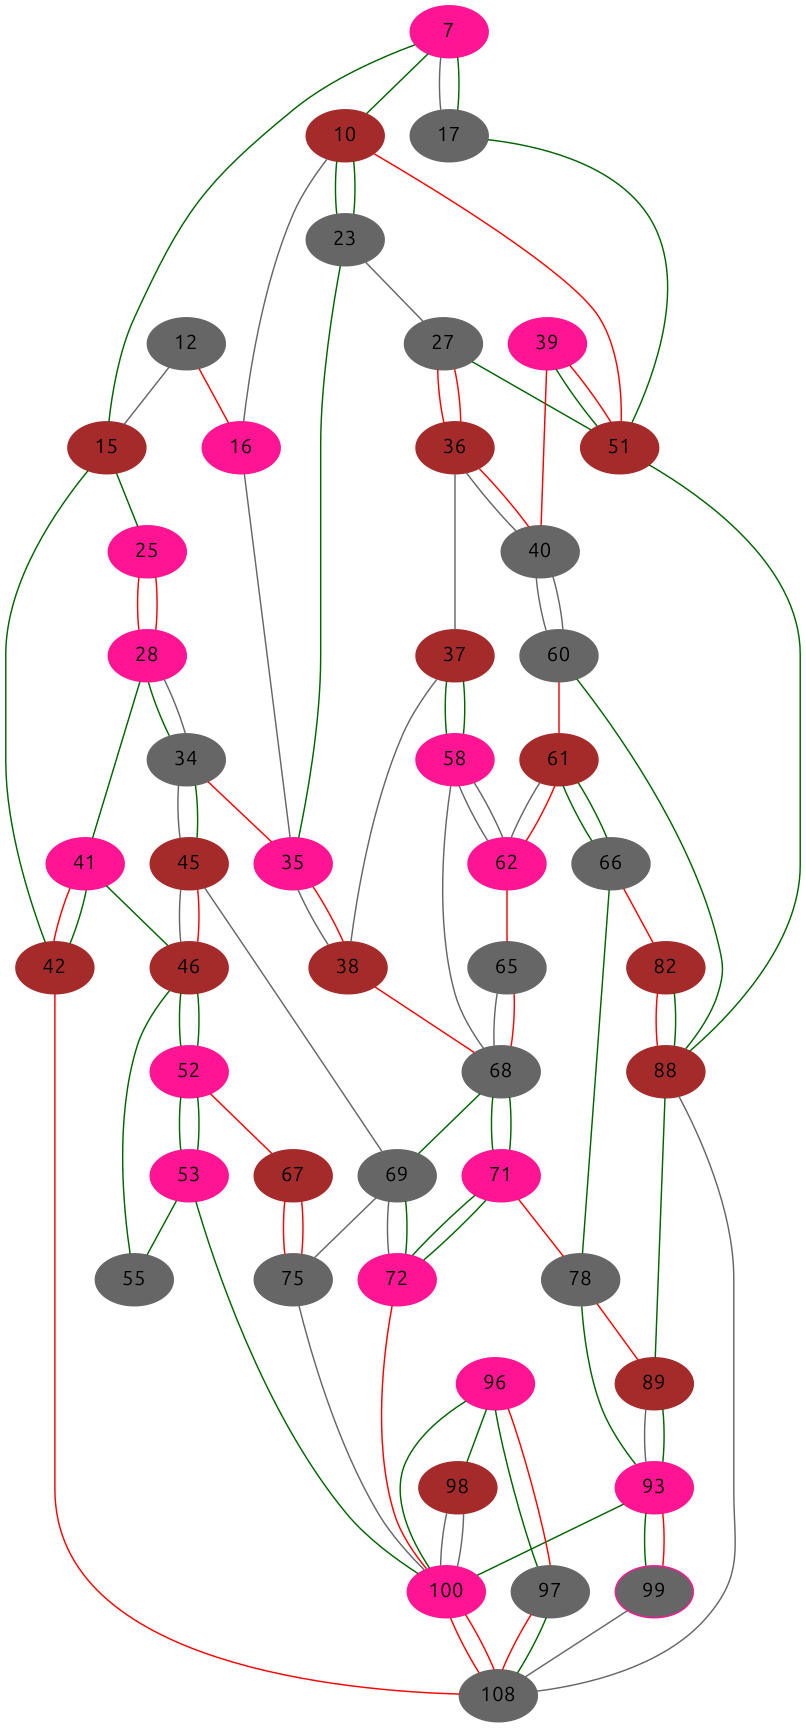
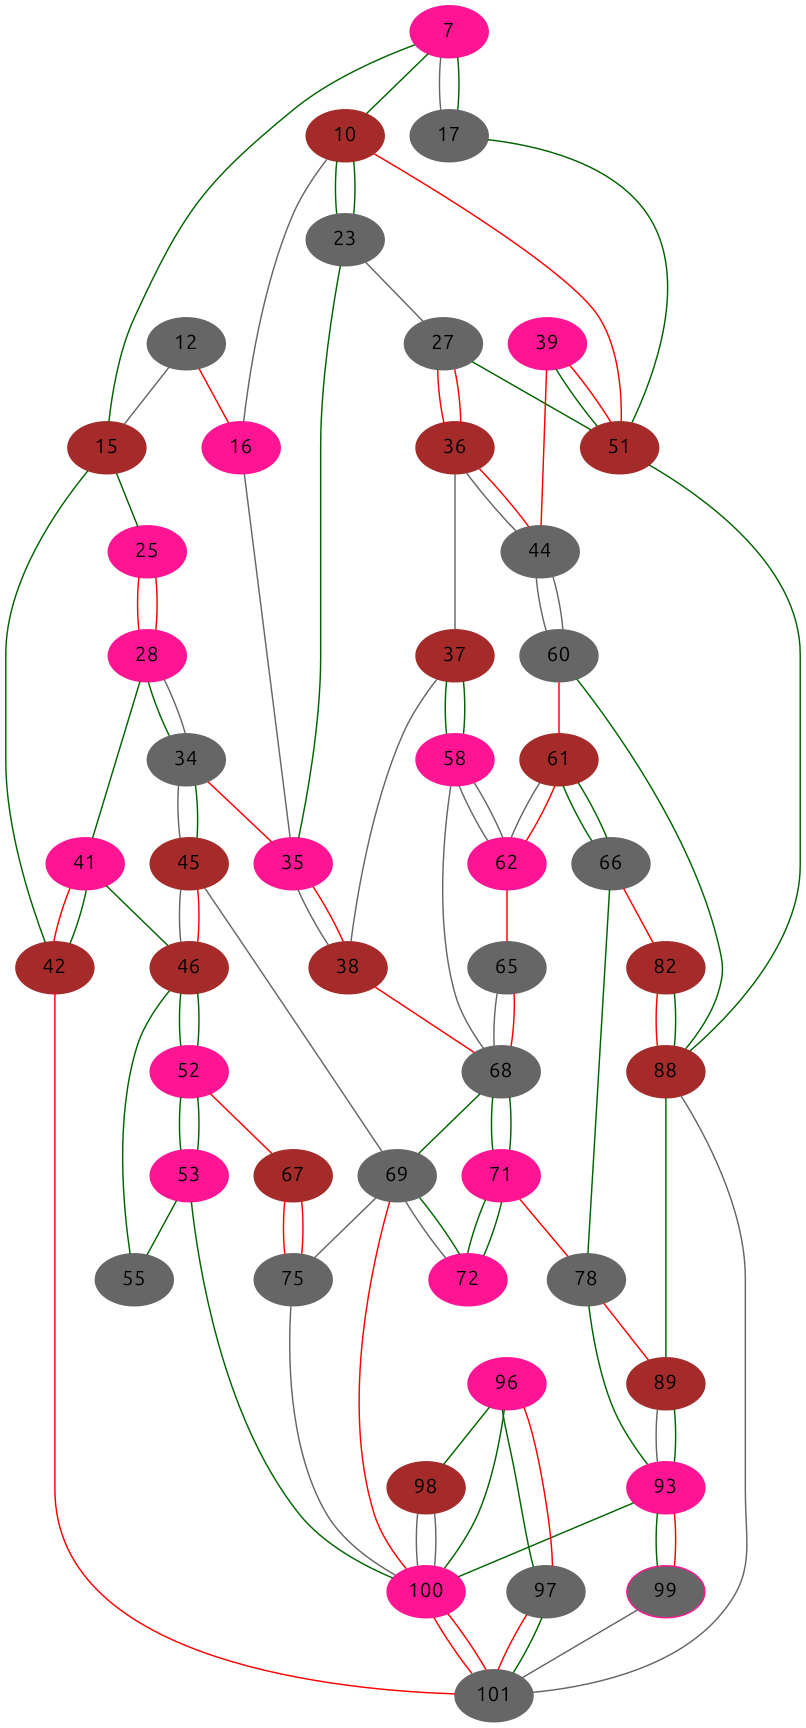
(540, 552) -> (540, 552)
(383, 1442) -> (360, 1389)
(498, 1696) -> (494, 1696)
